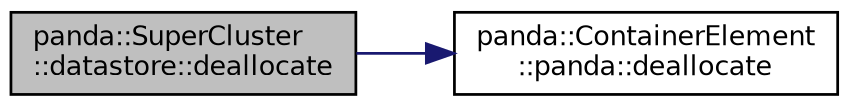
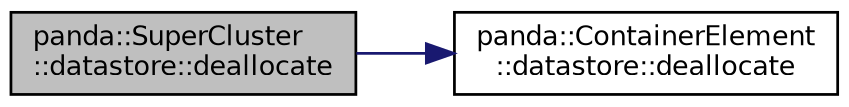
(646, 53) -> (646, 53)
